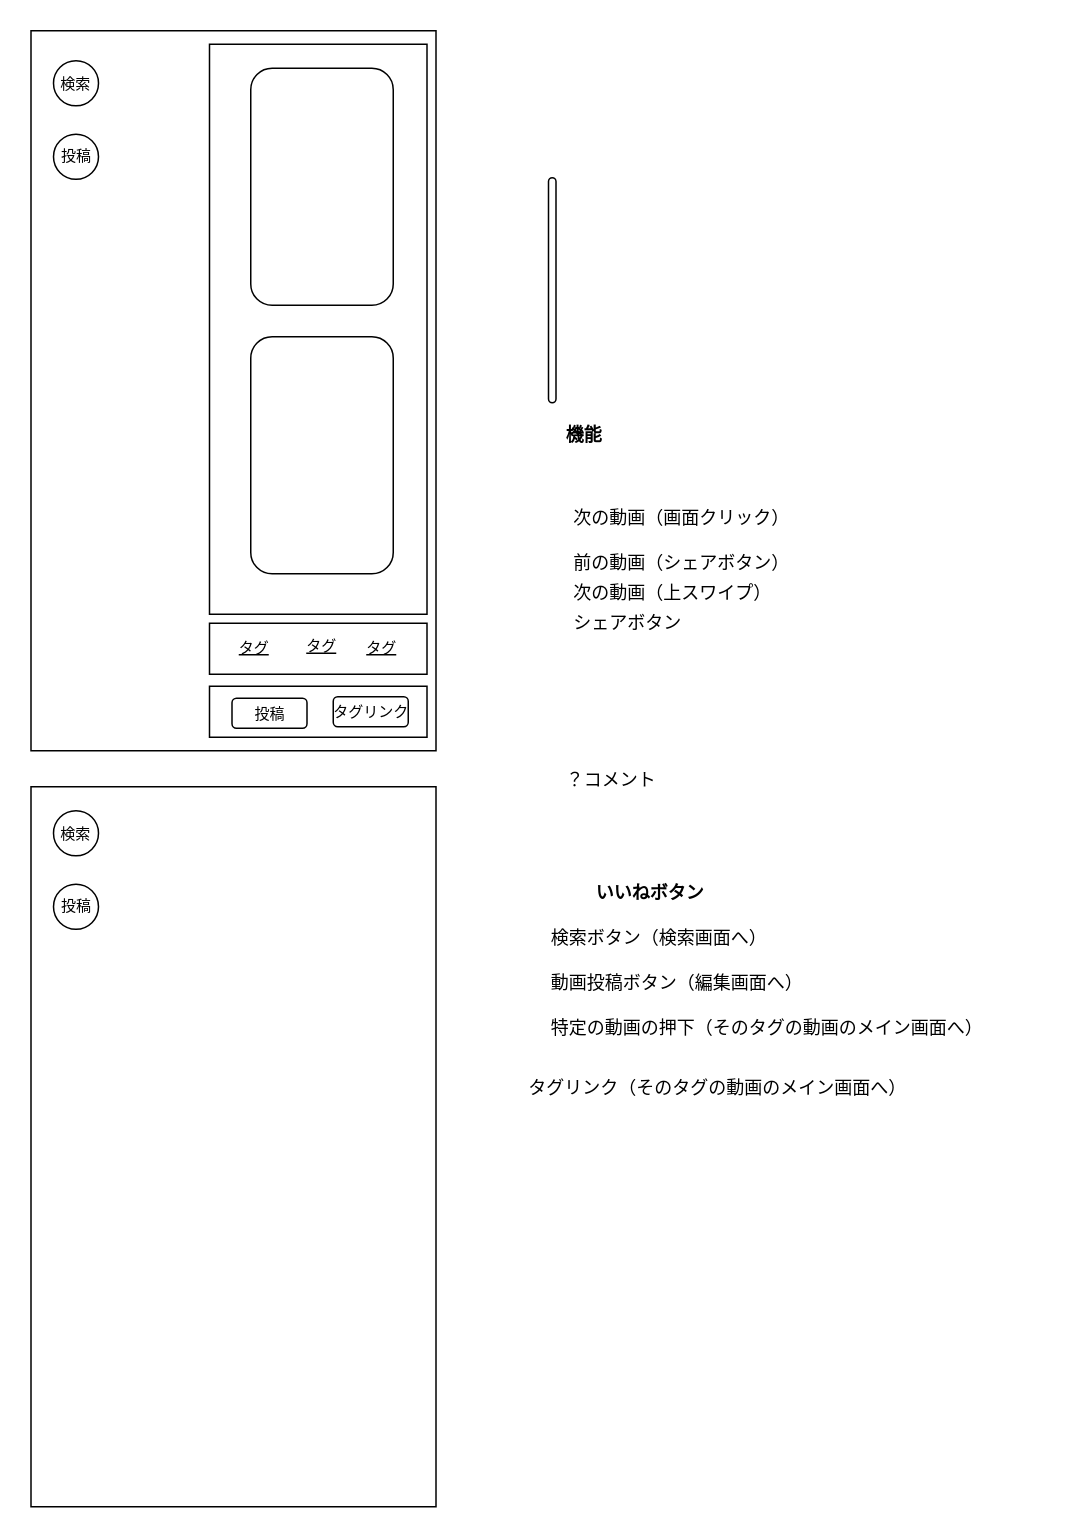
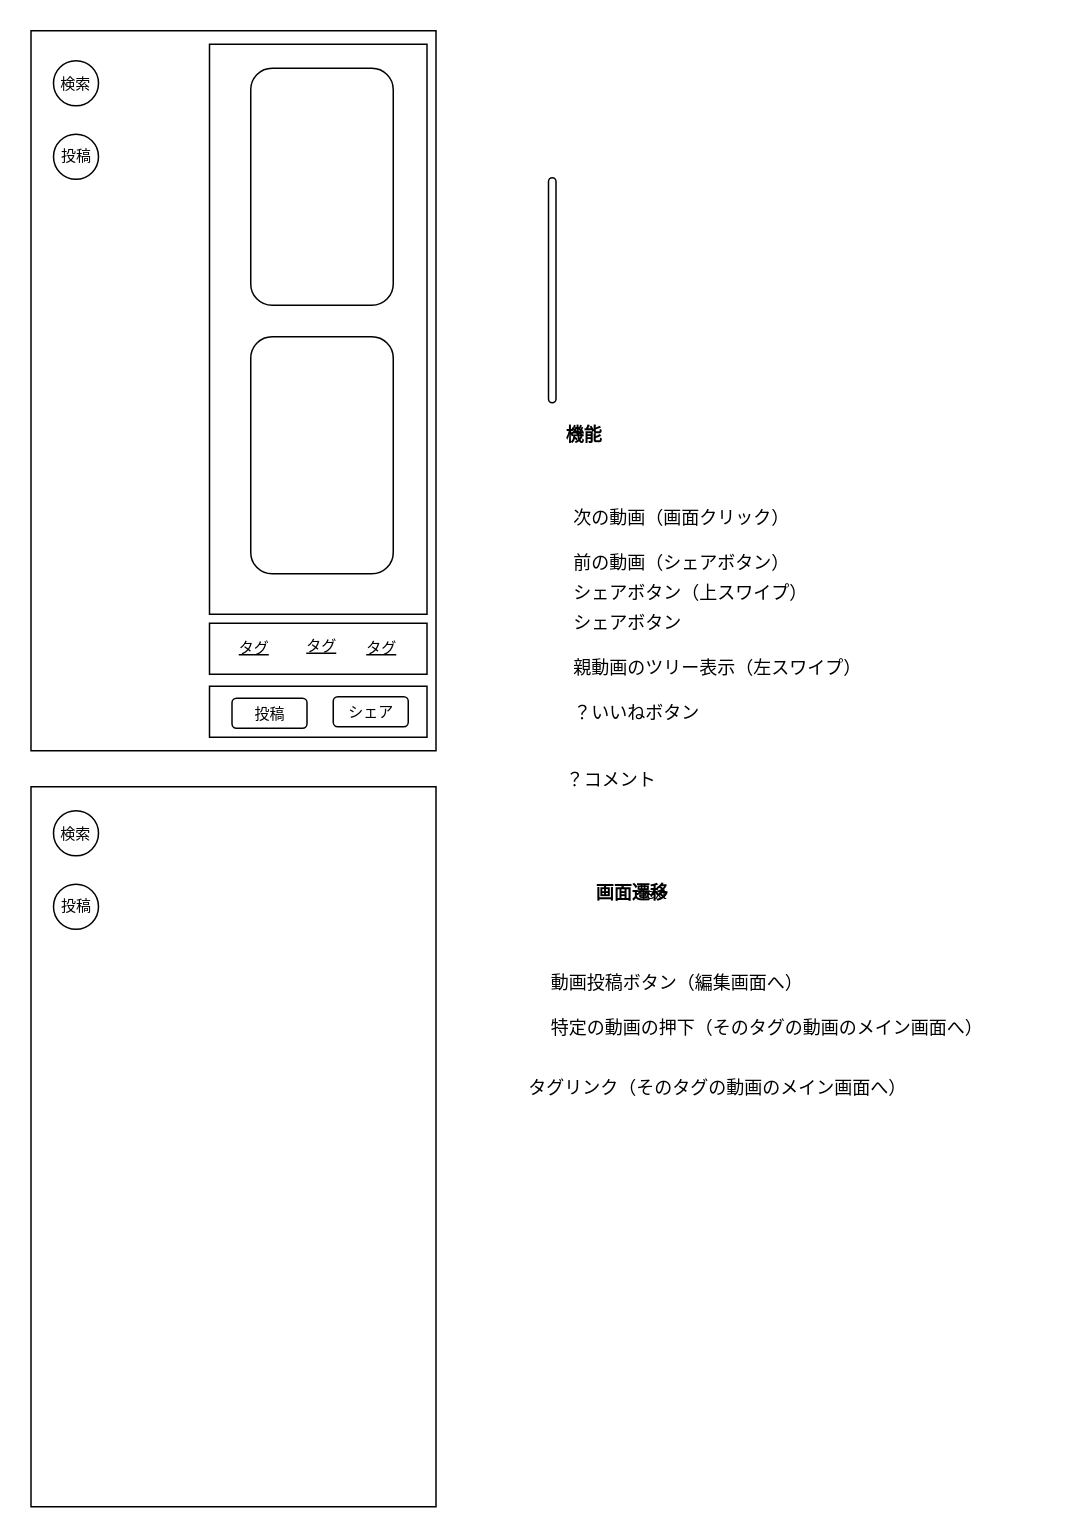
(673, 593) -> (691, 593)
none -> (803, 668)
(371, 712) -> (371, 712)
none -> (803, 713)
(650, 893) -> (632, 893)
none -> (653, 893)
(781, 938) -> none
